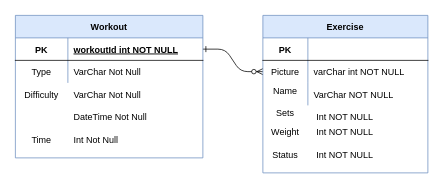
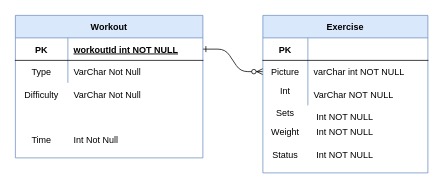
(285, 91) -> (285, 91)
(132, 117) -> none
